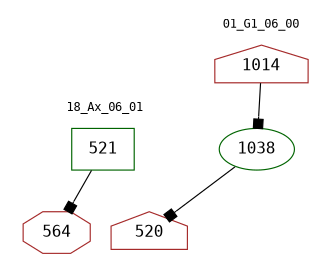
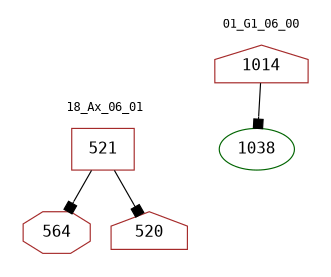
(103, 149) -> (103, 149)
(206, 189) -> (124, 188)
